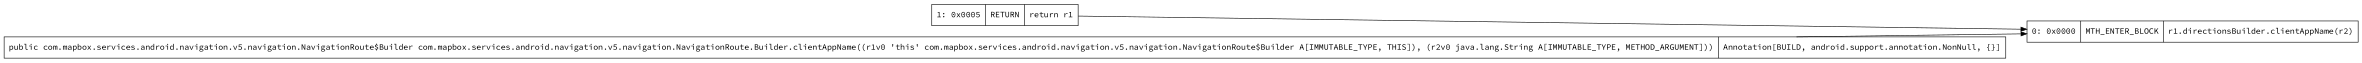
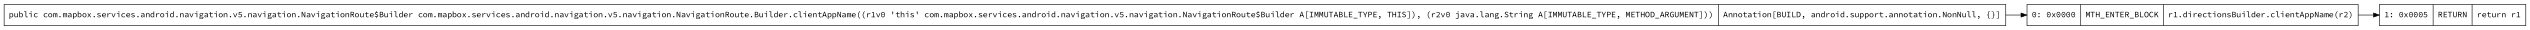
(1550, 23) -> (2366, 15)
